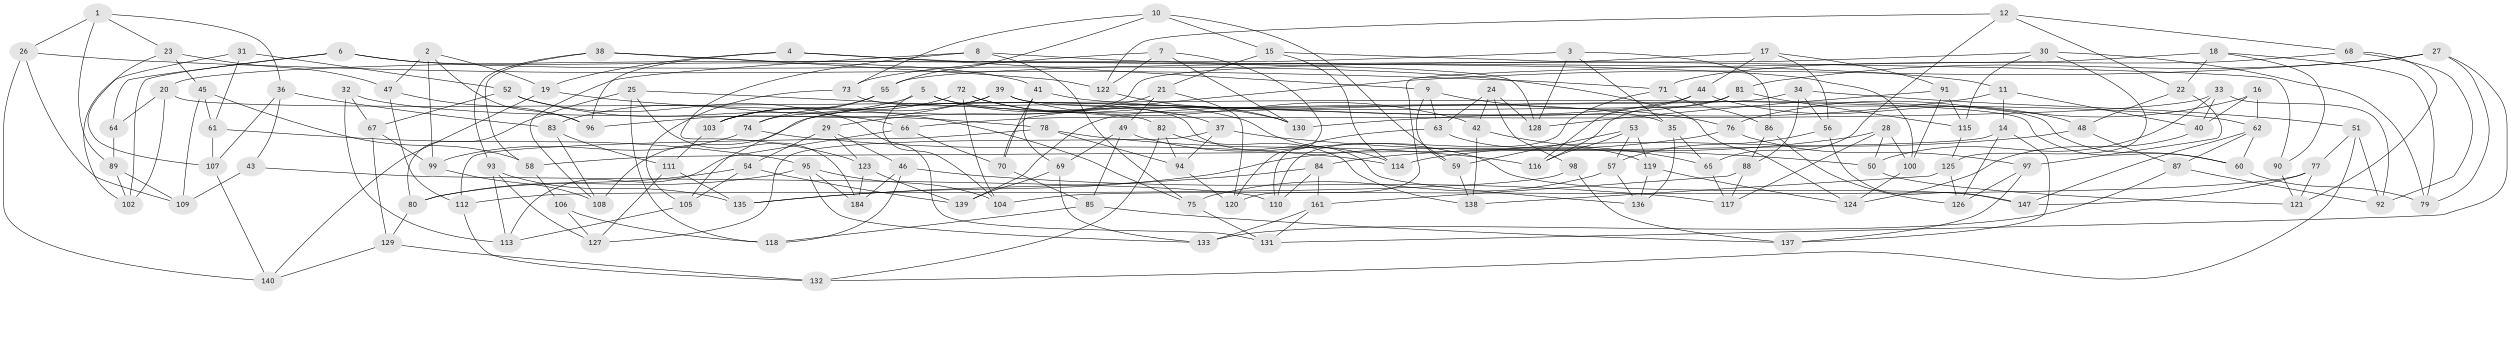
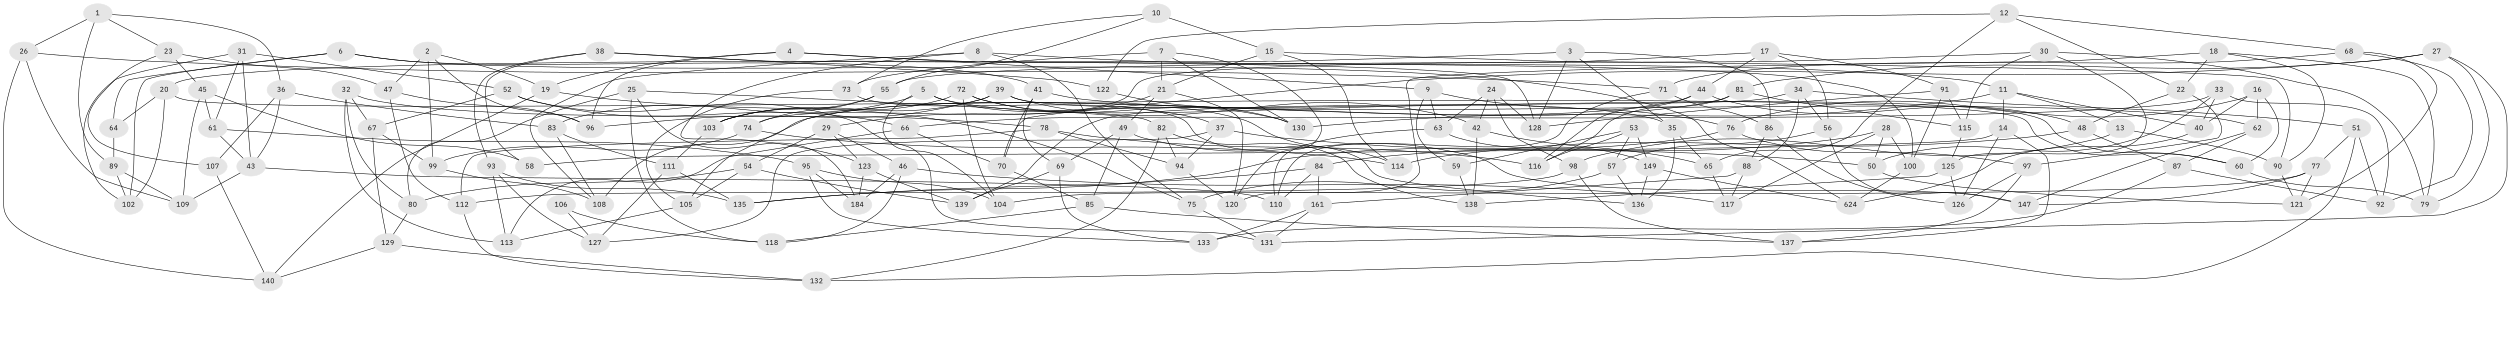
(1302, 48) -> none
(1126, 75) -> (1162, 71)
none -> (247, 111)
none -> (2120, 128)
(213, 147) -> (234, 149)
(2249, 147) -> (2278, 134)
(1650, 167) -> (1650, 167)
(665, 184) -> (361, 156)
(546, 186) -> none
(1851, 205) -> (1851, 205)
